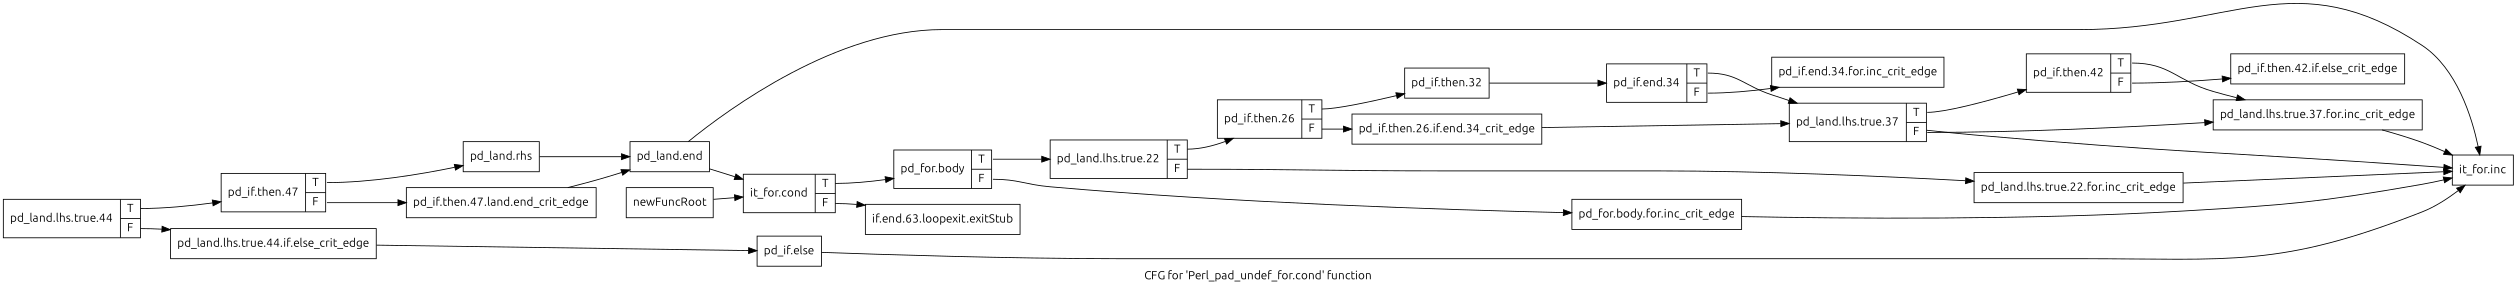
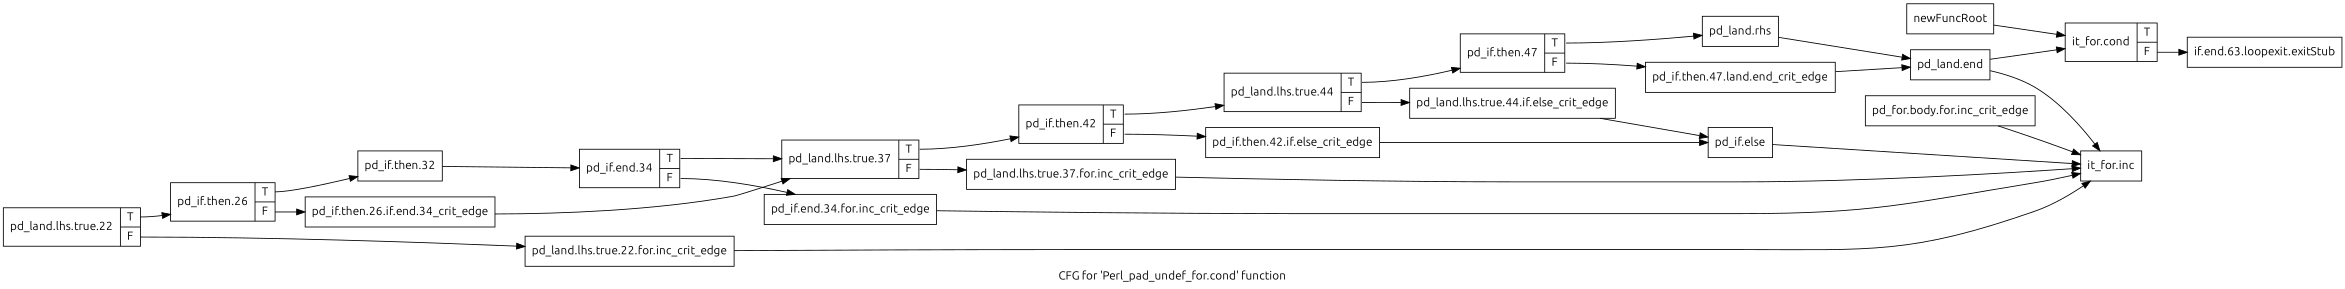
(2179, 77) -> (1170, 112)
none -> (1540, 143)
(2185, 151) -> (1506, 214)
(943, 169) -> none
